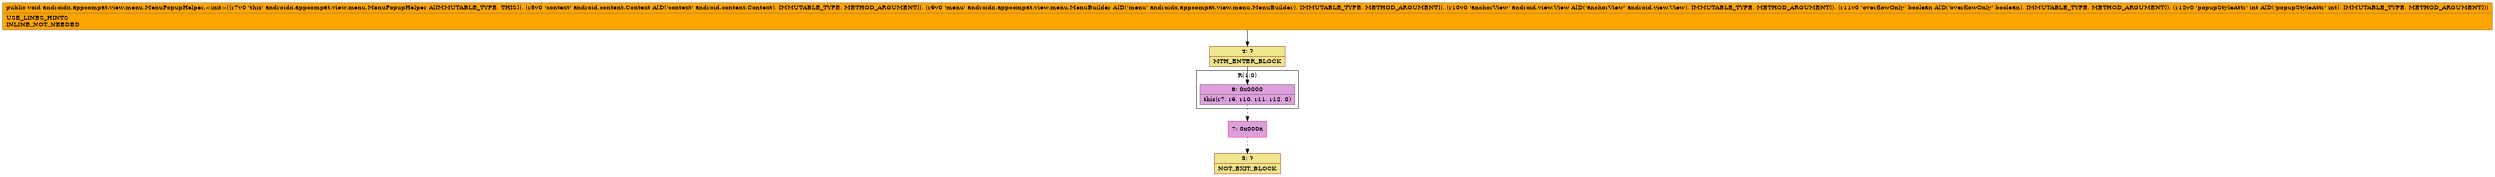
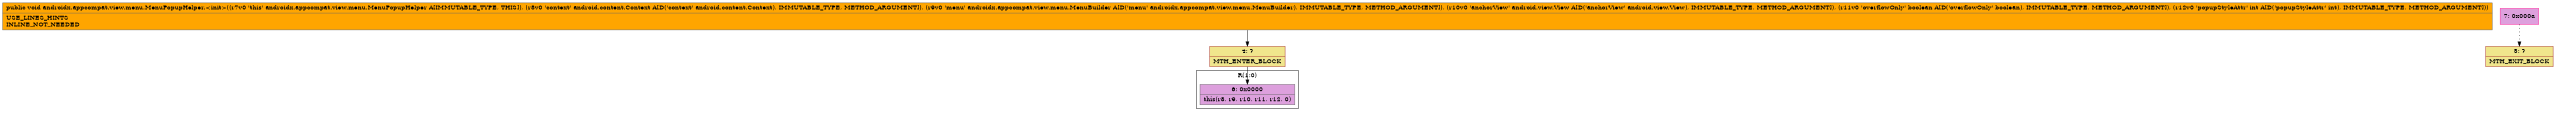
(1247, 99) -> (1247, 99)
(1247, 111) -> none
(1247, 169) -> (2519, 61)
